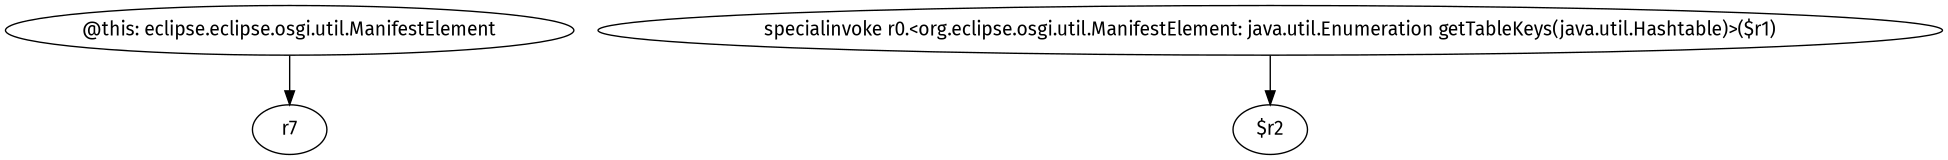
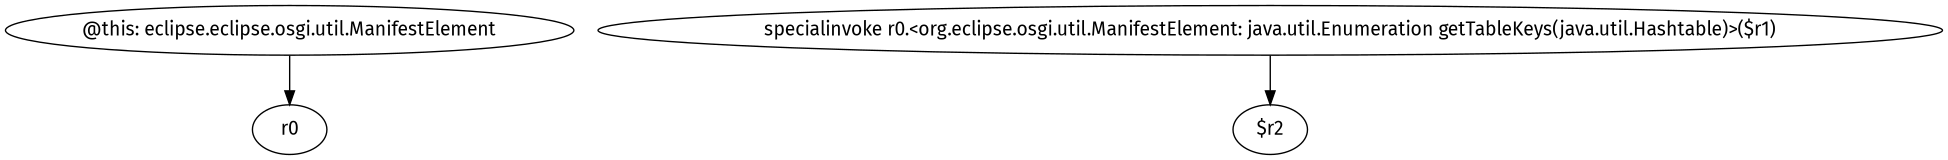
(290, 130) -> (290, 130)
